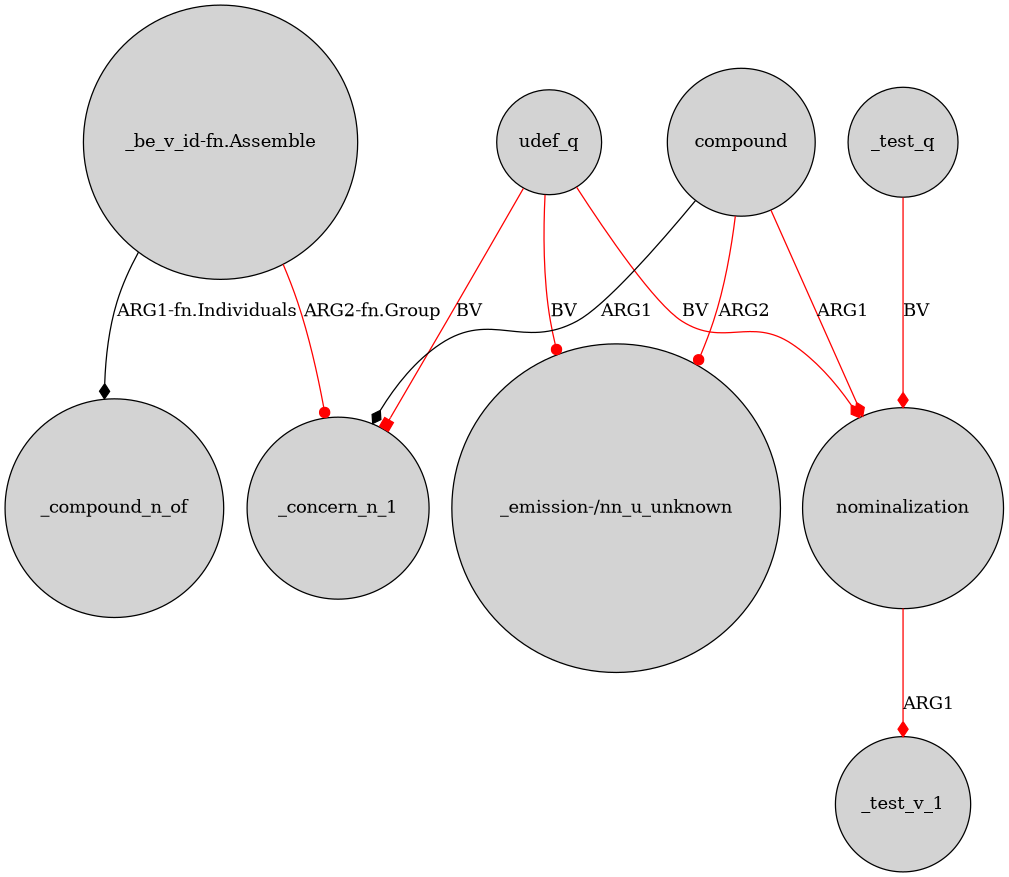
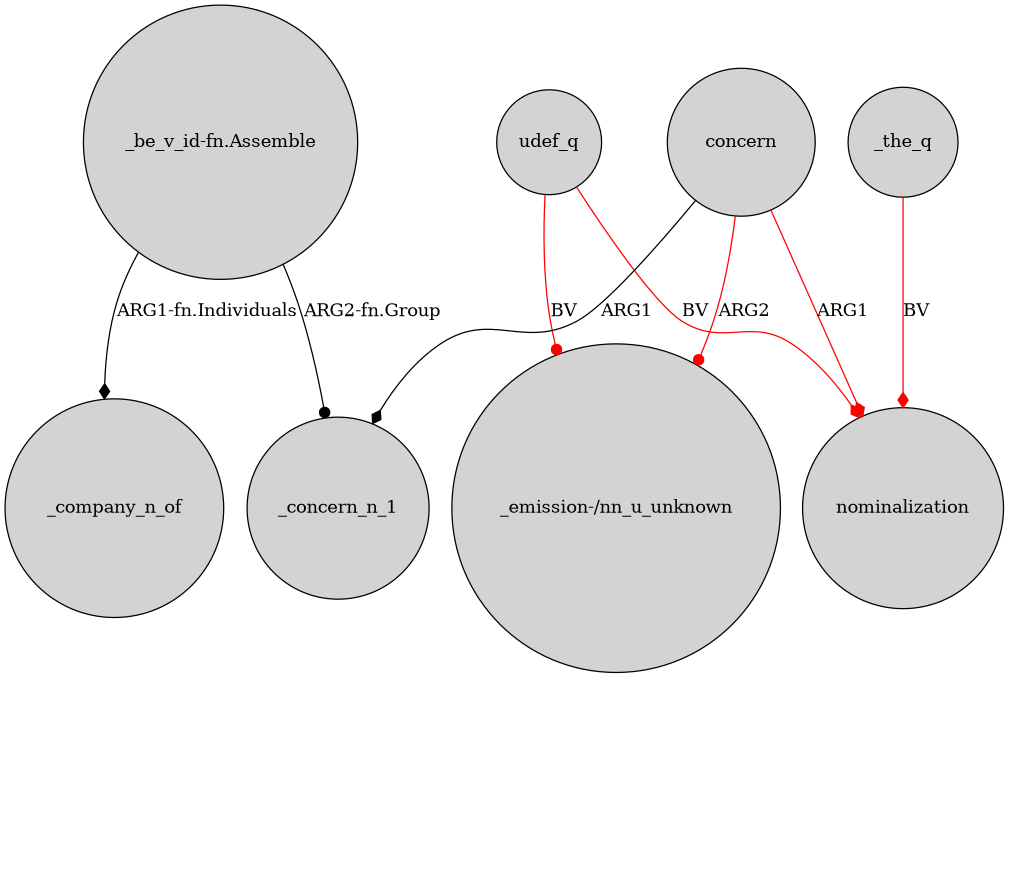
(741, 142) -> (741, 142)
(903, 142) -> (903, 142)
(457, 303) -> none
(307, 335) -> (307, 335)
(114, 508) -> (114, 508)
(903, 804) -> none
